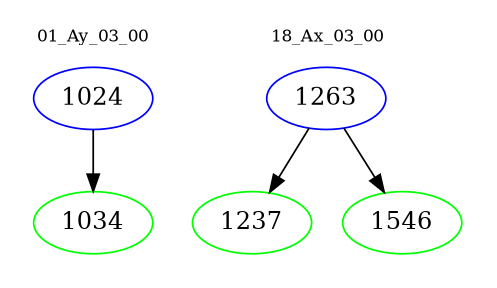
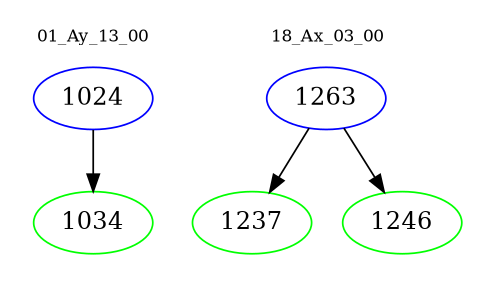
(93, 37) -> (93, 37)
(402, 223) -> (402, 223)
